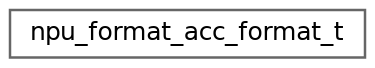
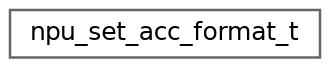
(188, 34) -> (165, 34)
